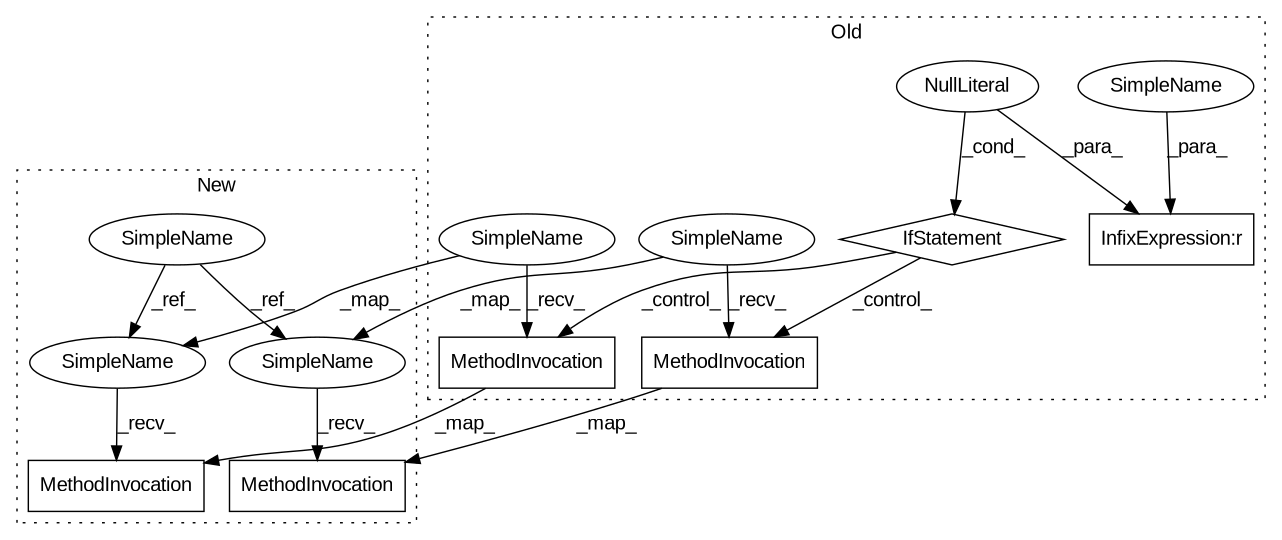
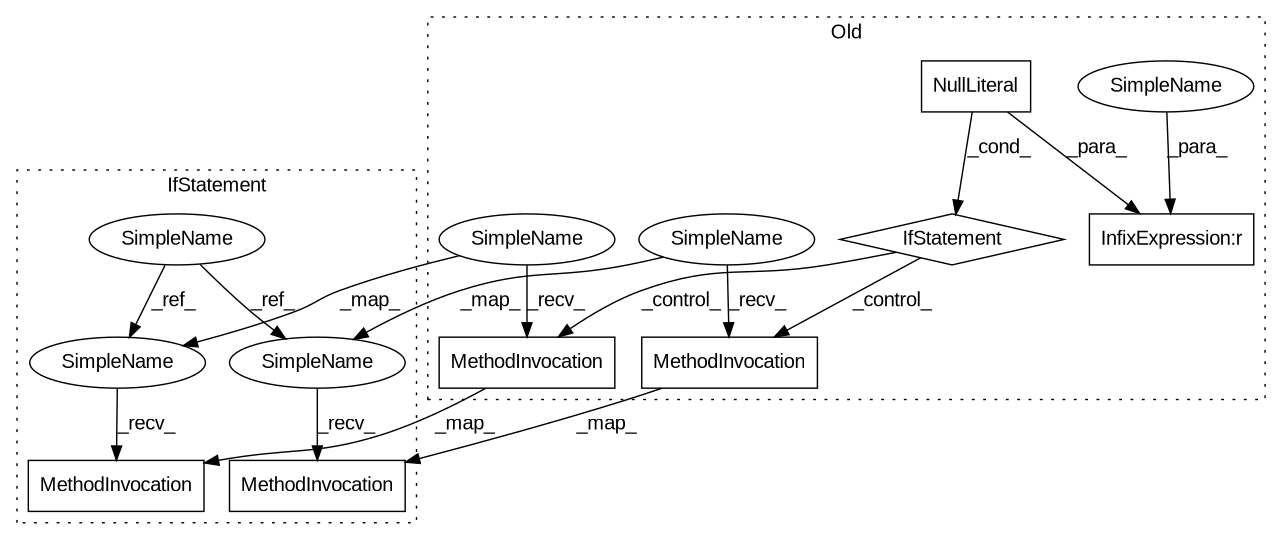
(968, 86) -> (976, 86)
(217, 186) -> (217, 186)
